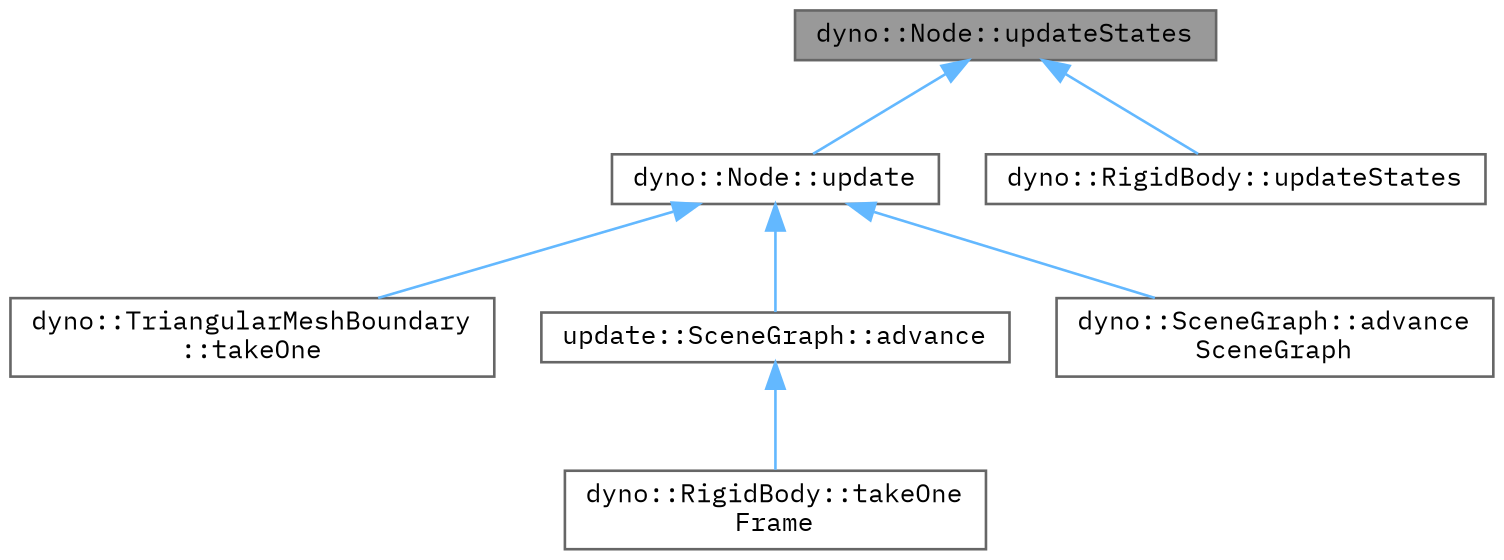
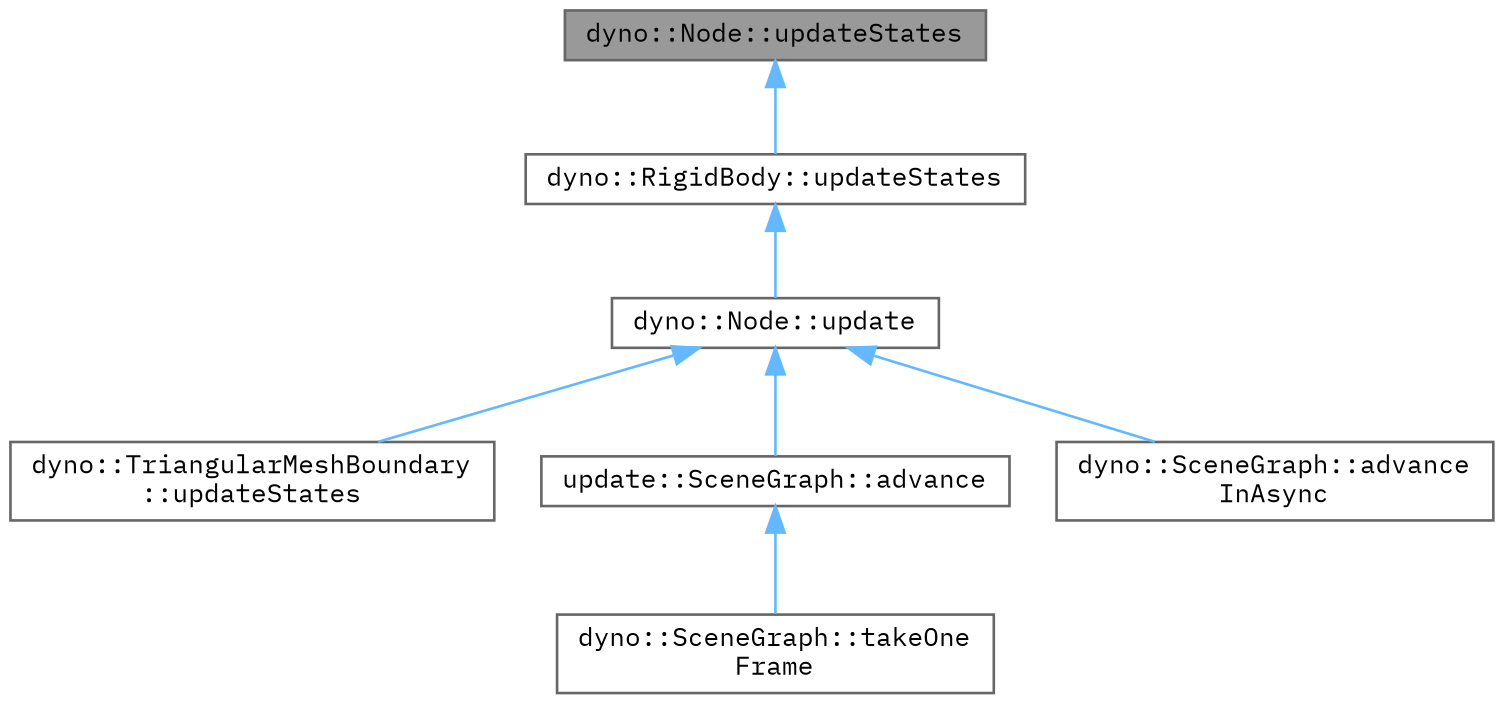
(879, 114) -> (775, 264)
(252, 337) -> (252, 481)
(1275, 337) -> (1275, 481)
(775, 510) -> (775, 654)
